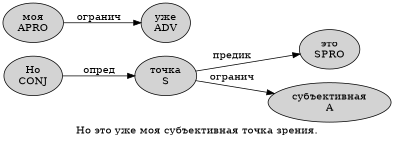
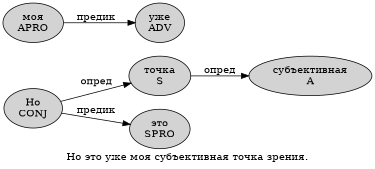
(99, 17) -> (96, 17)
(244, 63) -> (92, 118)
(232, 77) -> (220, 70)
